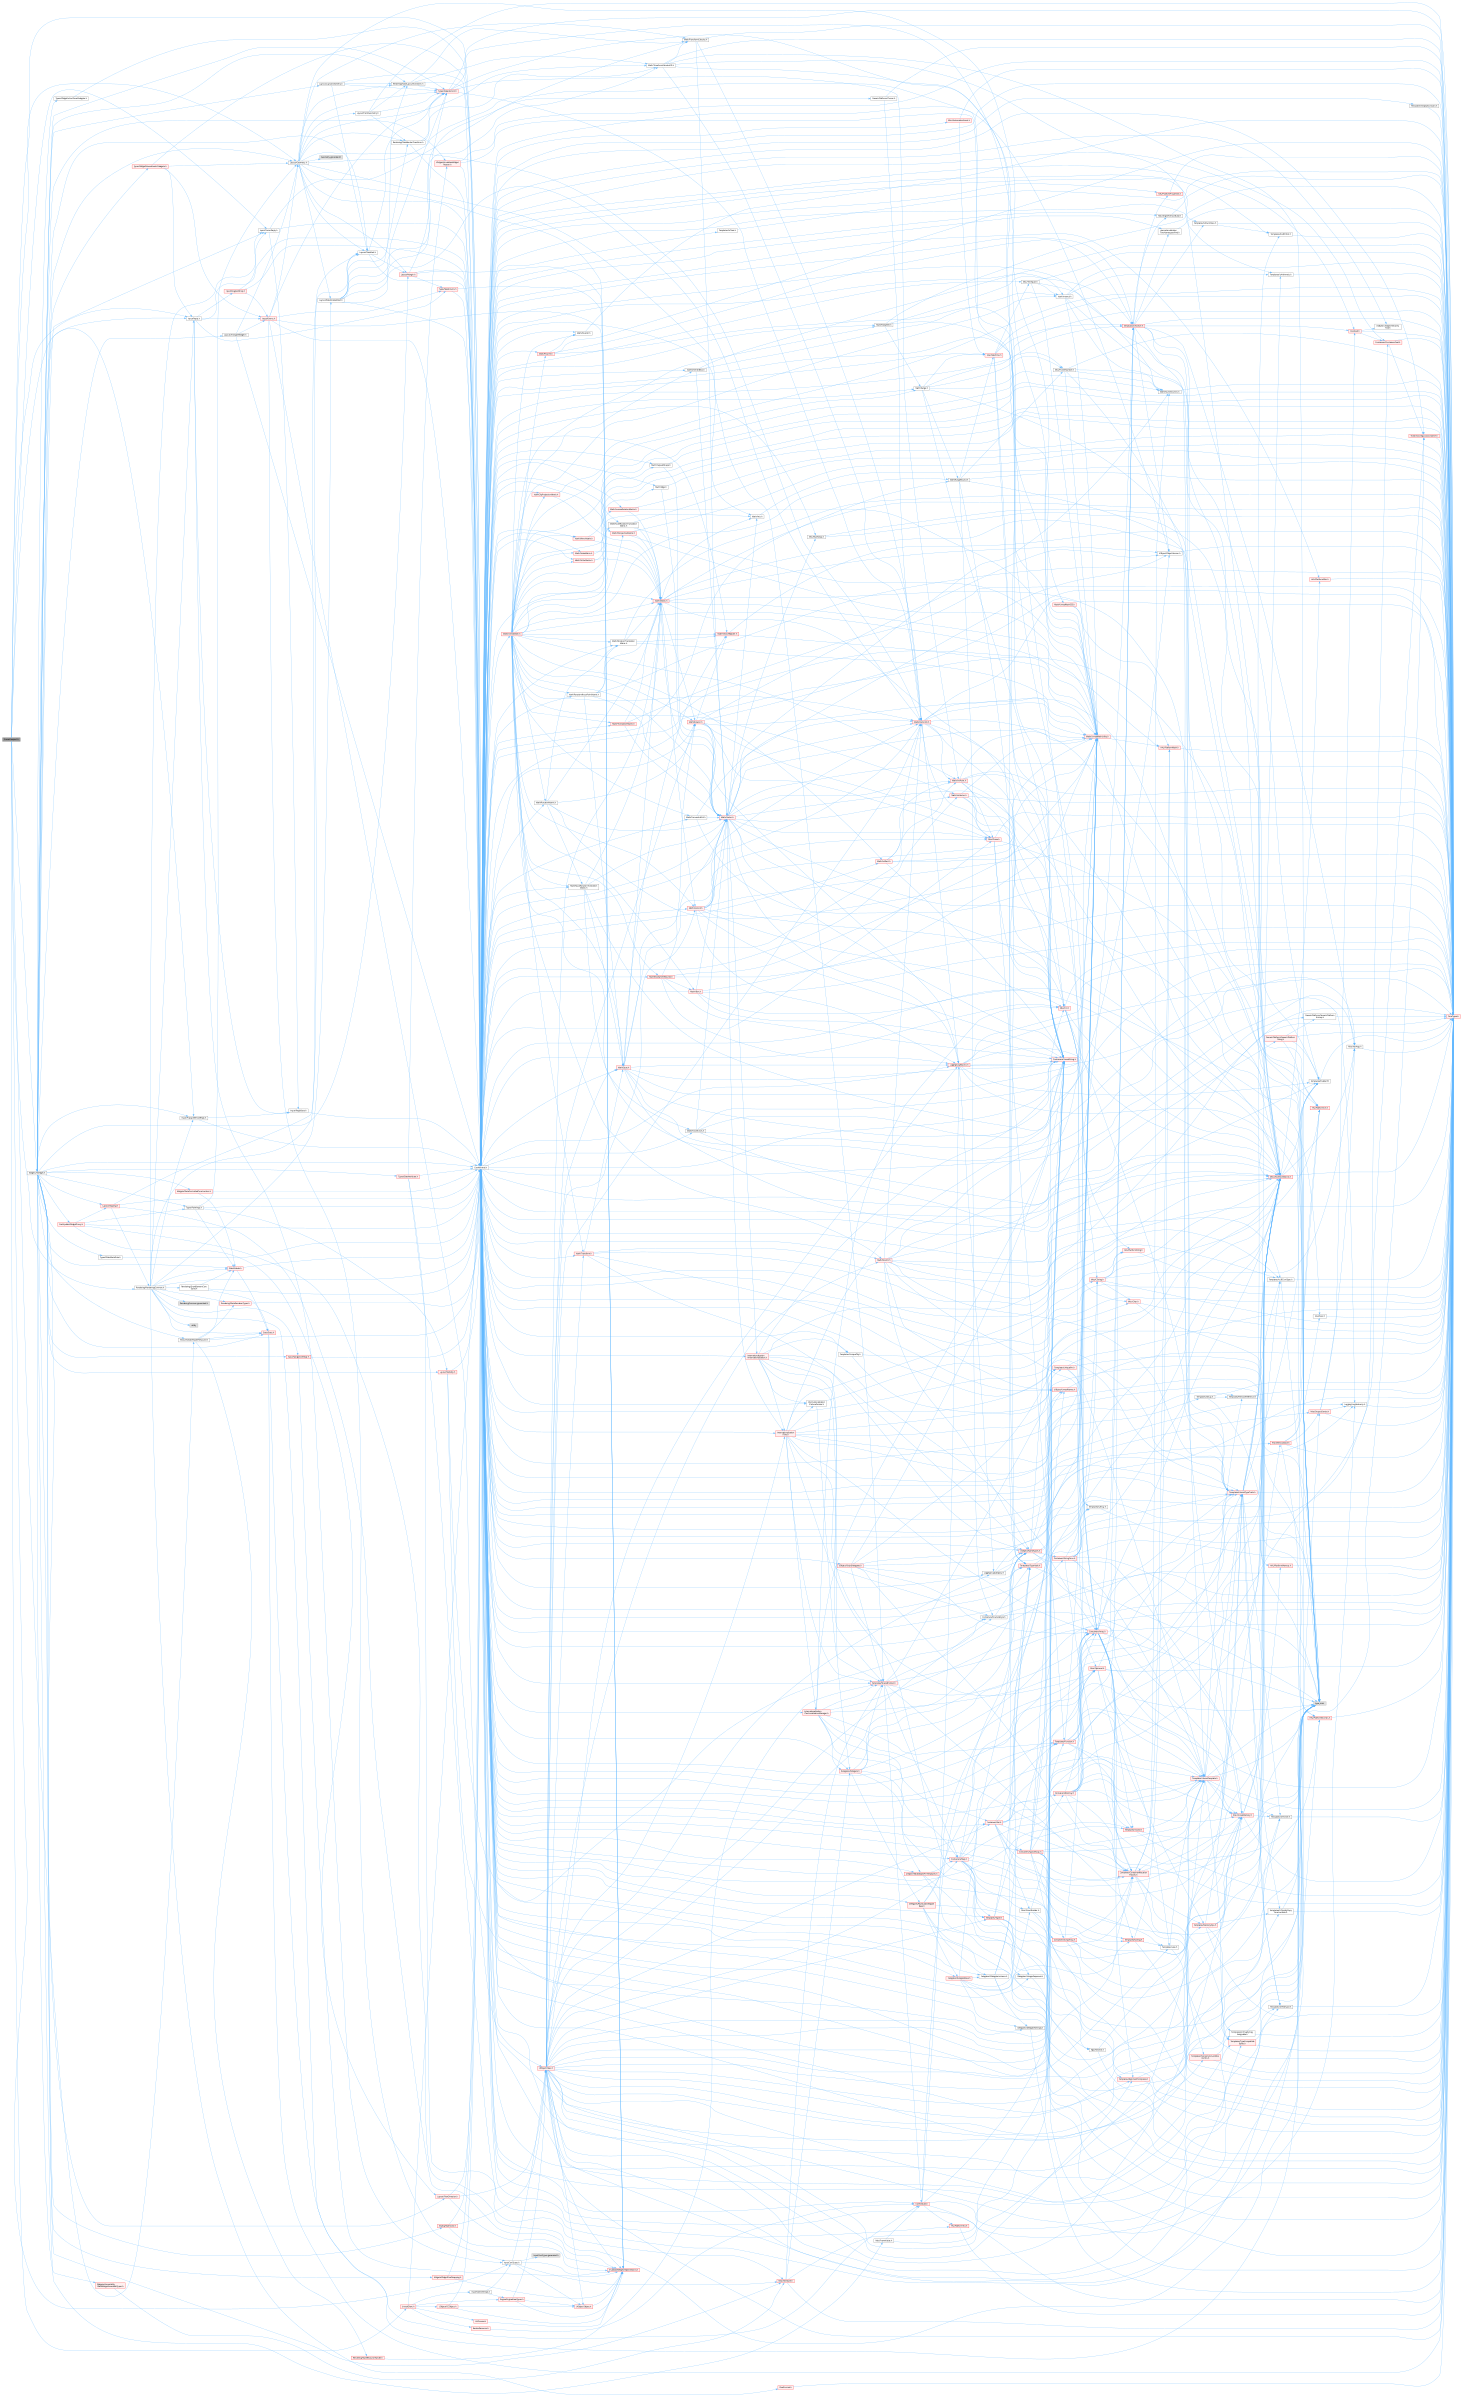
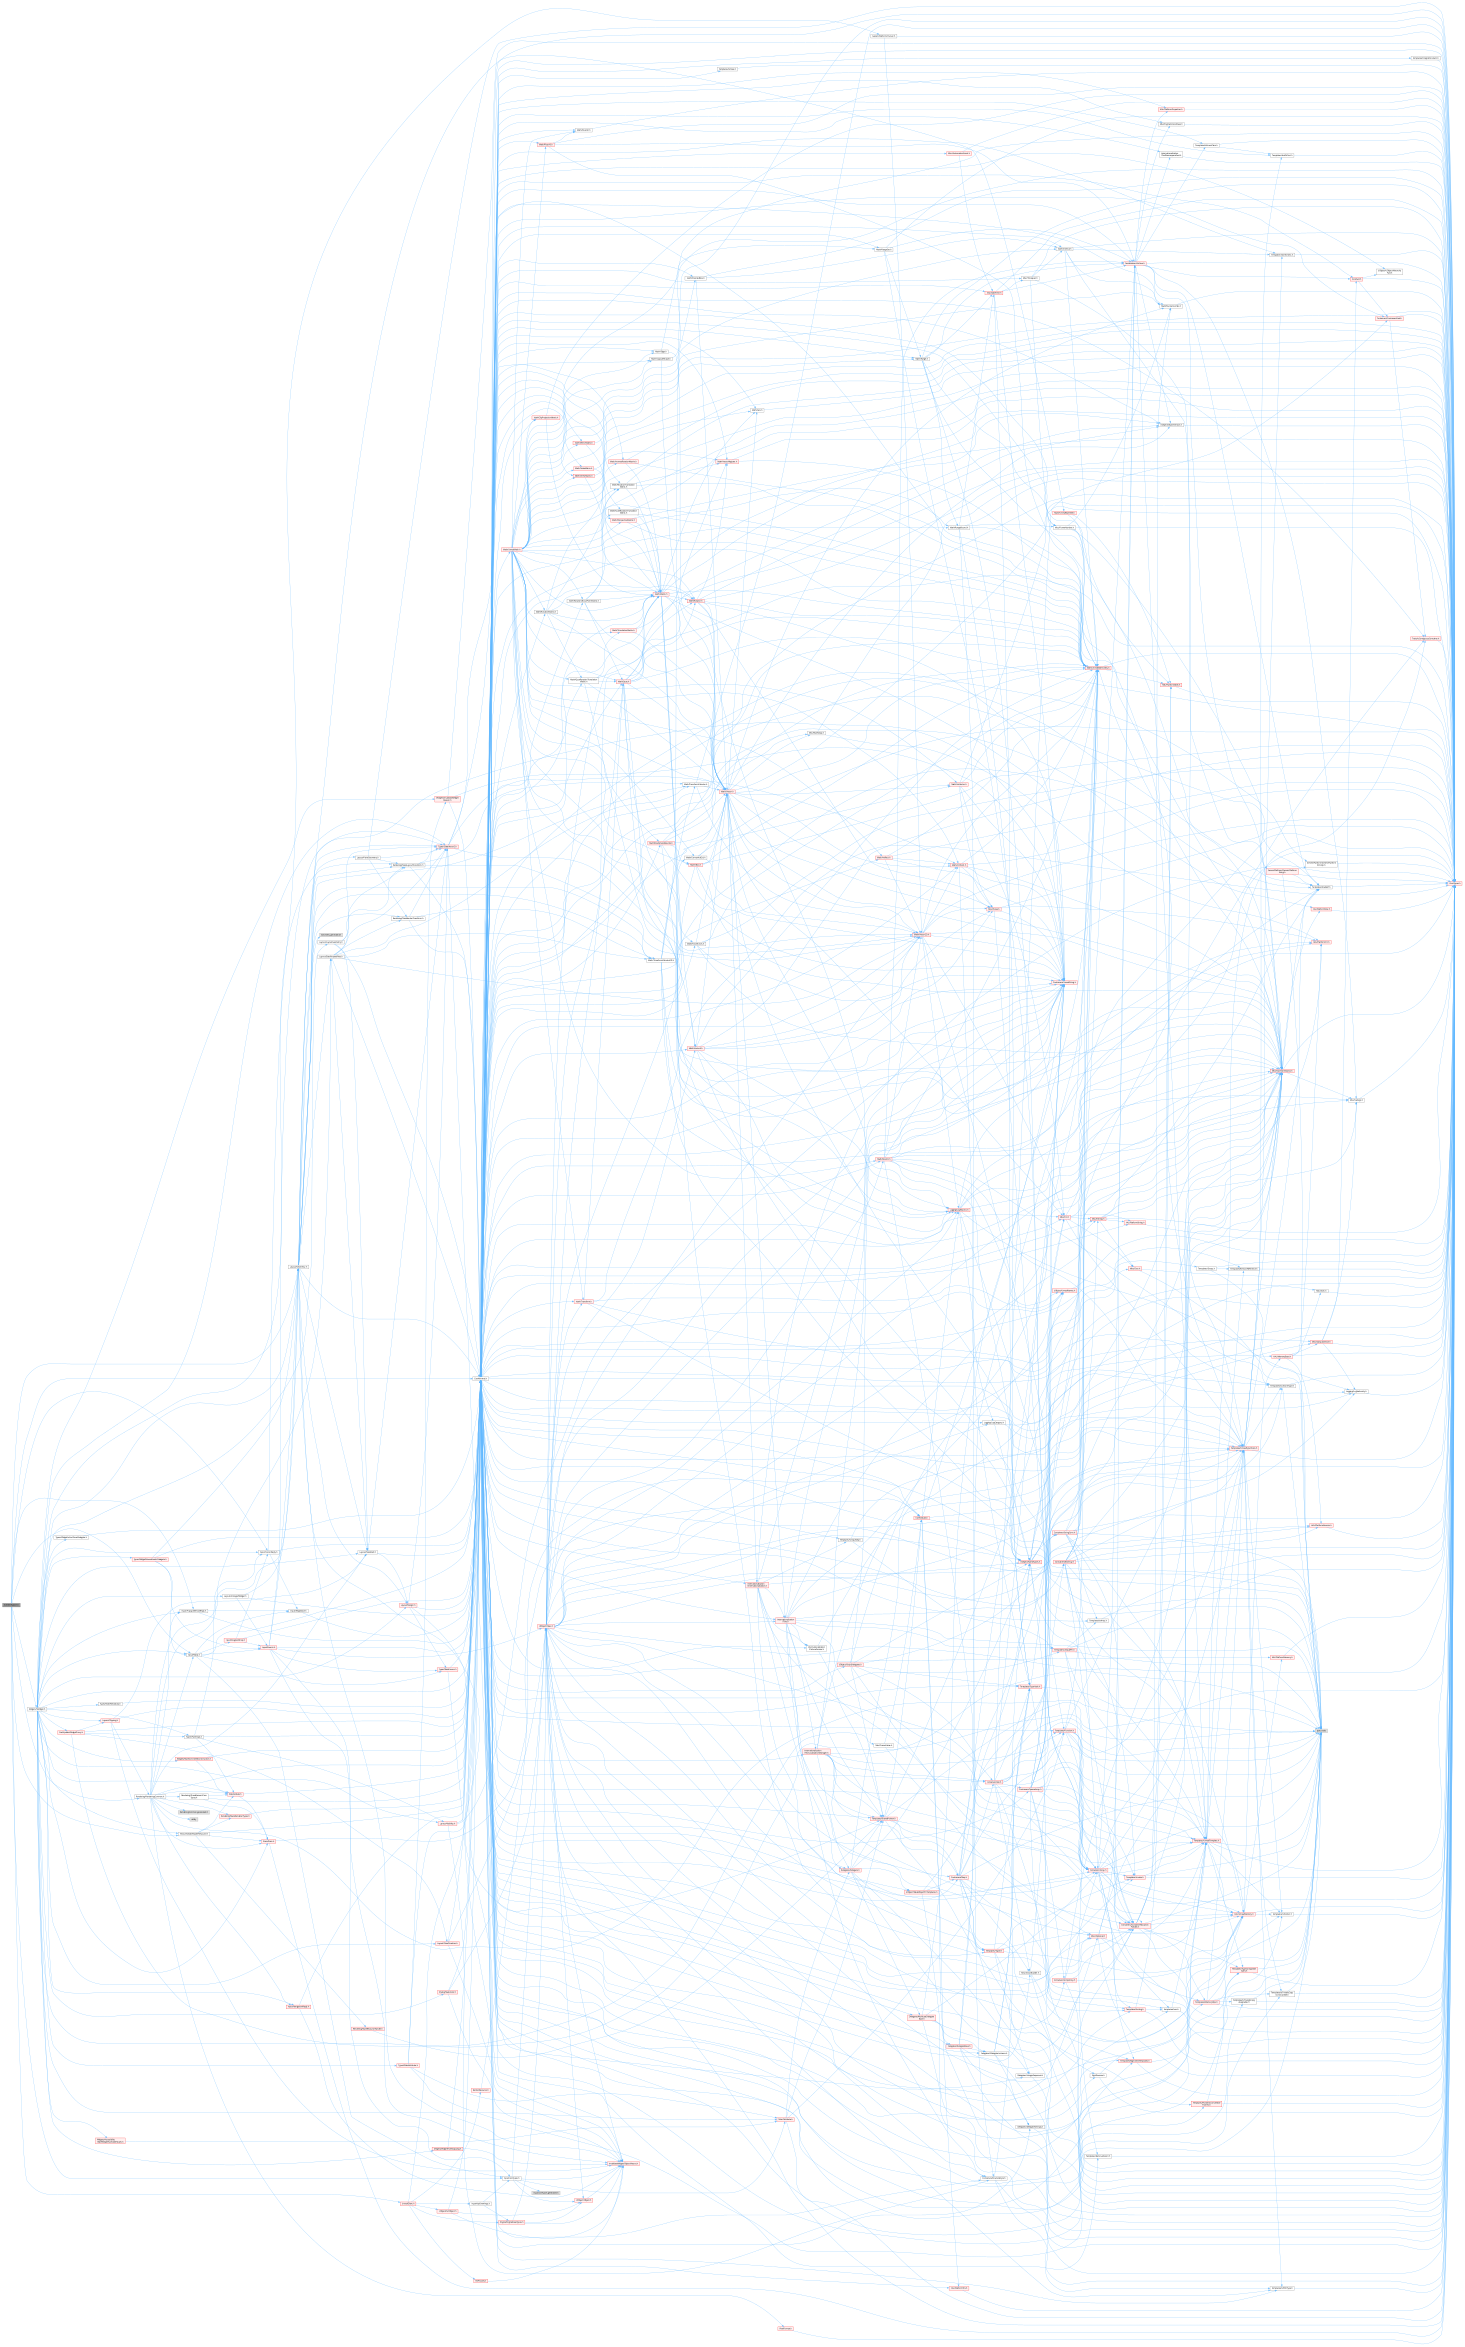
(828, 402) -> (730, 1154)
none -> (1098, 2156)
